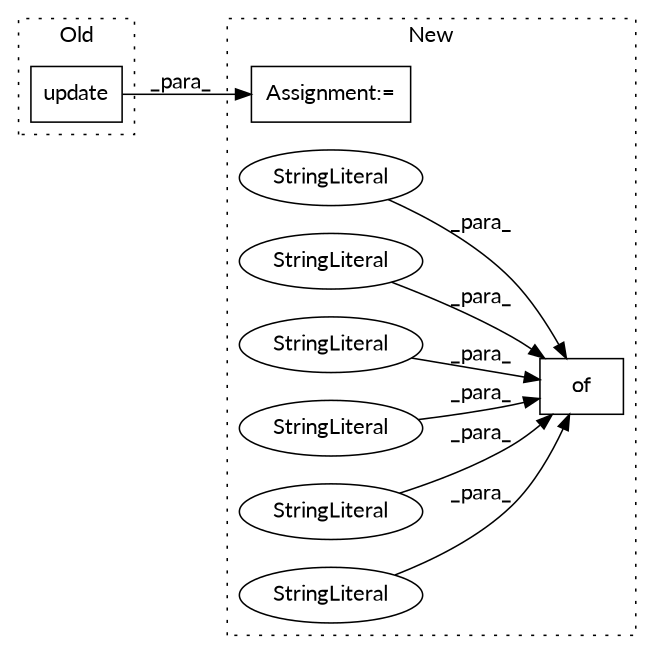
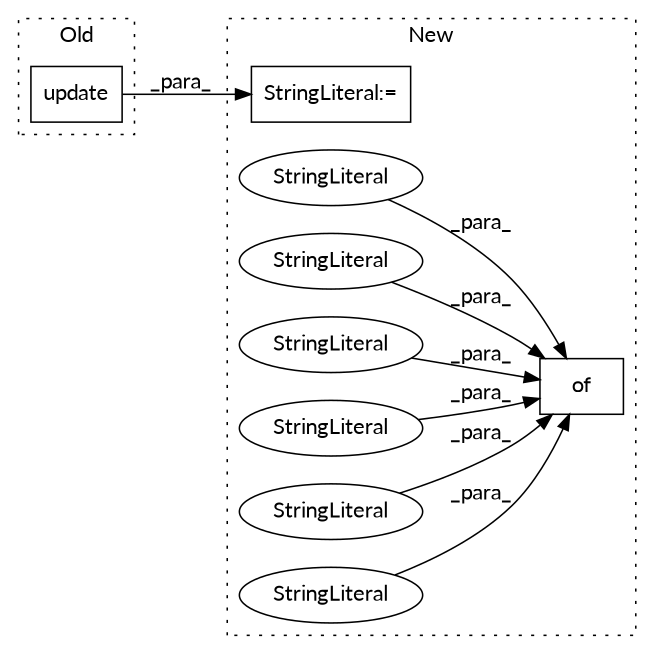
(331, 94) -> (331, 94)
